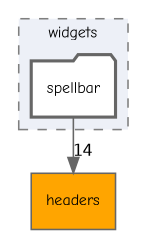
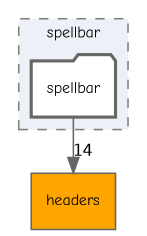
(73, 34) -> (73, 34)
